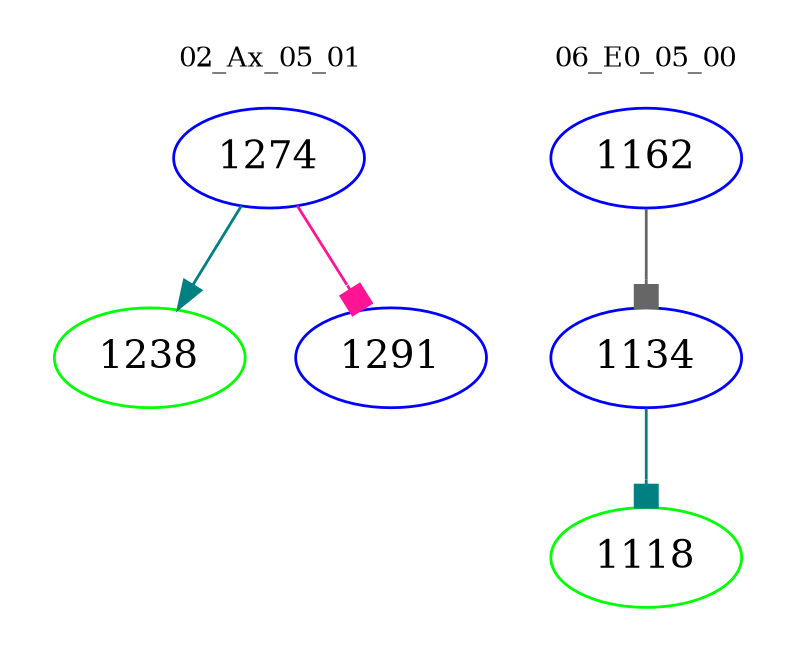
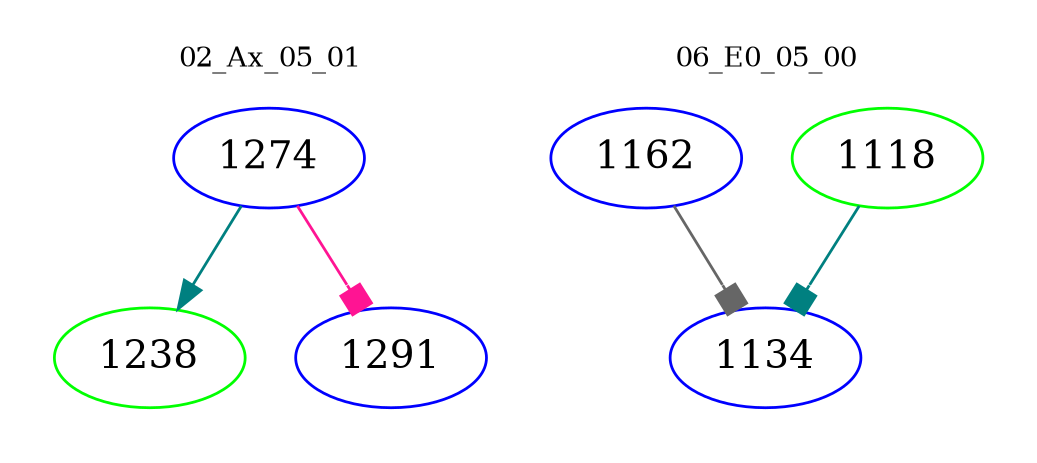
(646, 444) -> (834, 245)
